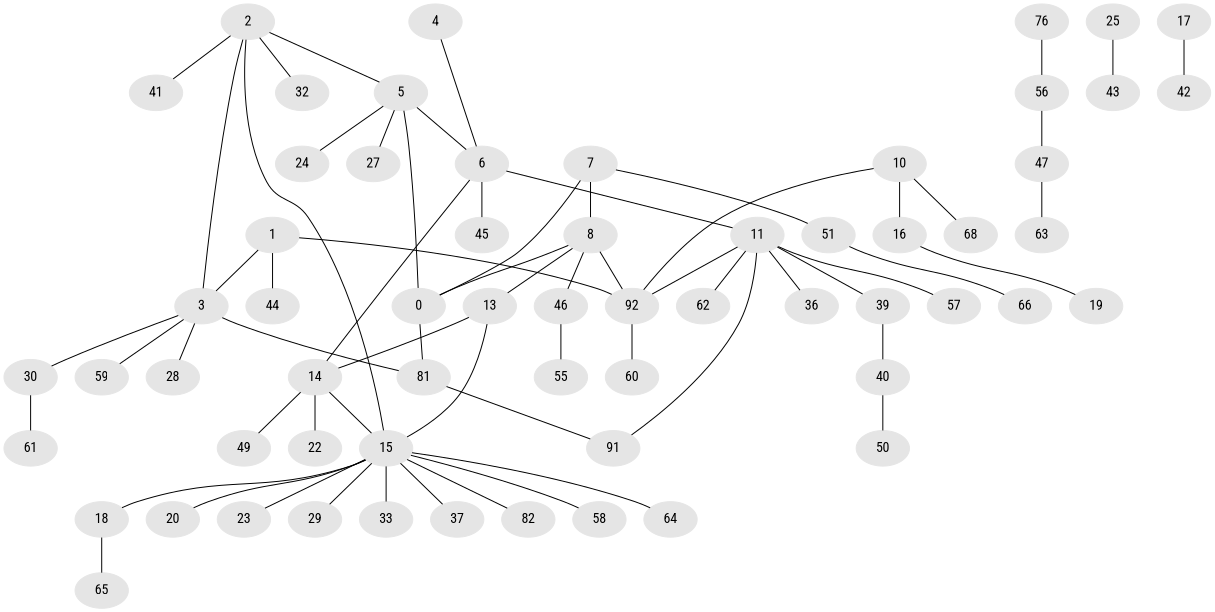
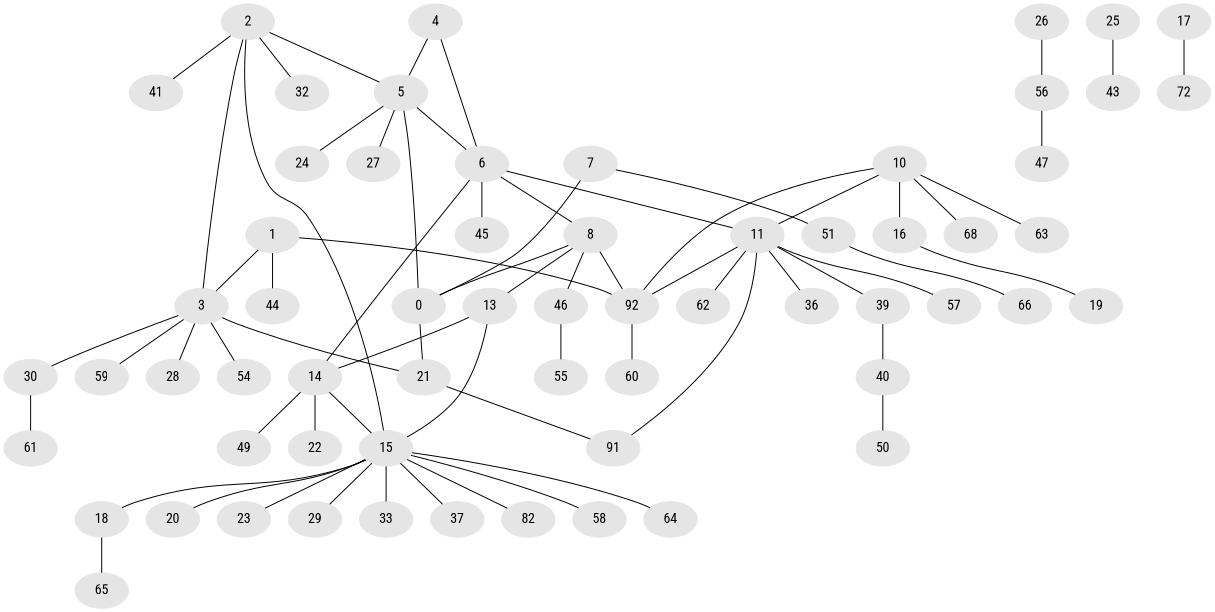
(1042, 22) -> (1042, 22)
none -> (418, 57)
(1184, 93) -> (1184, 93)
none -> (829, 199)
(591, 200) -> (536, 200)
(1042, 200) -> (971, 199)
none -> (244, 377)
(424, 377) -> (424, 377)
